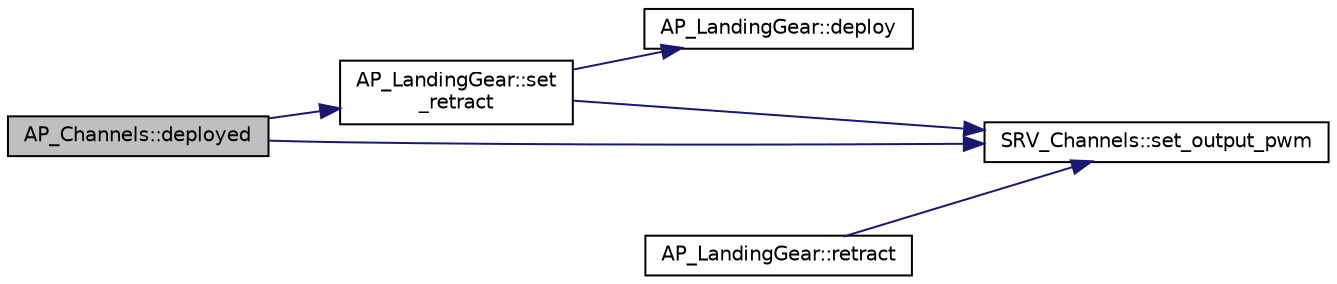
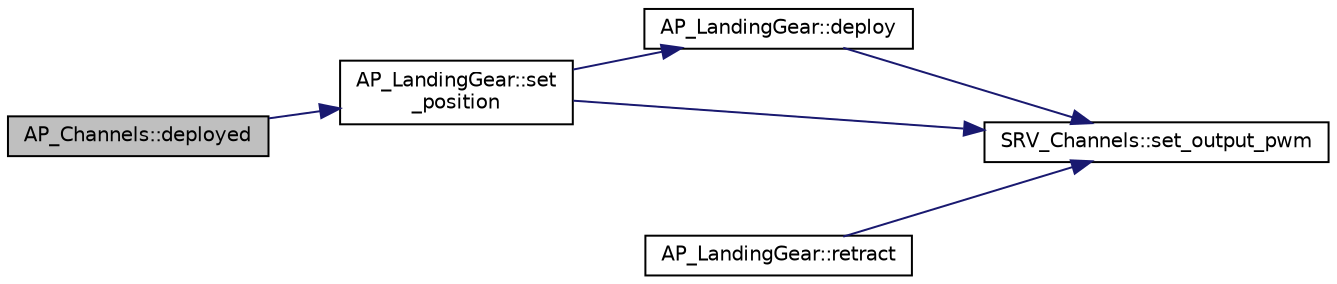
(456, 92) -> (456, 92)
(616, 144) -> (958, 83)
